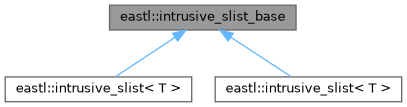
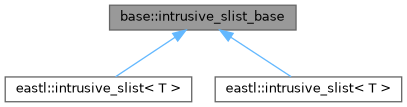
(203, 18) -> (203, 18)
